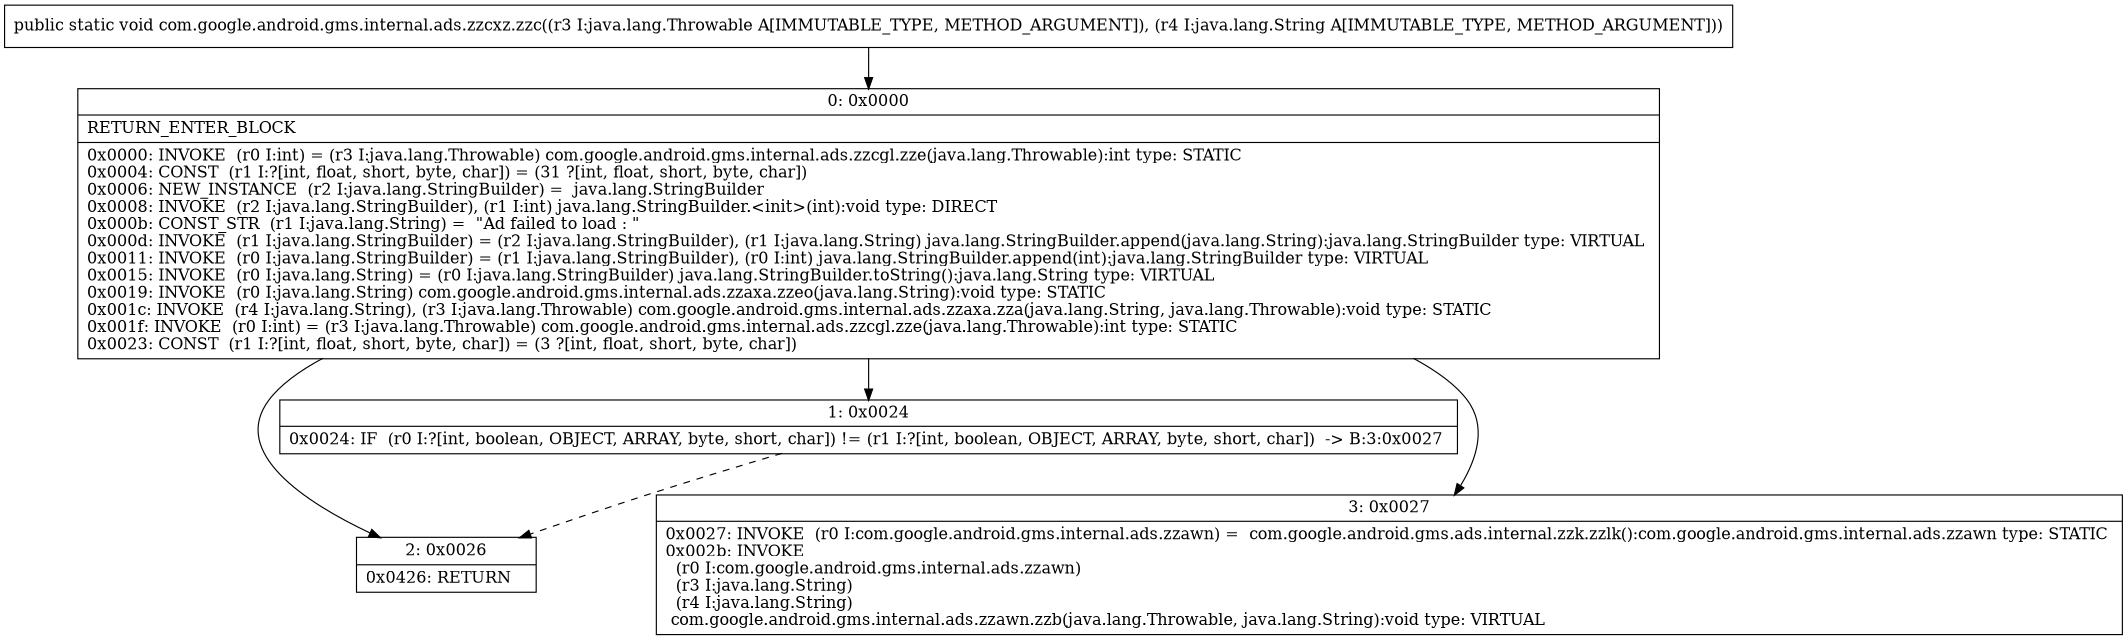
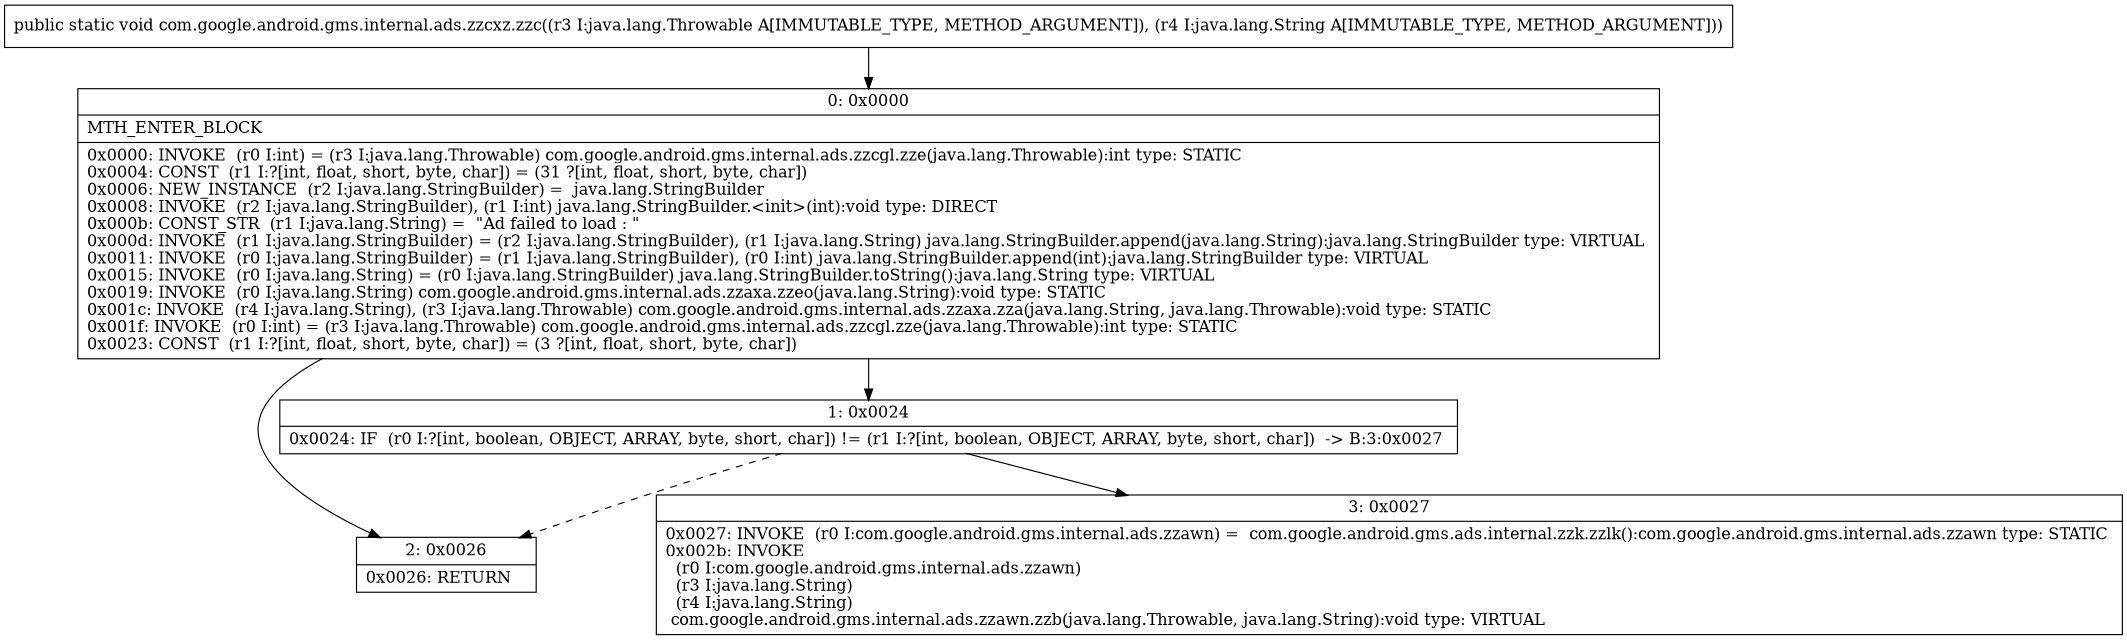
(192, 128) -> (175, 128)
(1473, 410) -> (1041, 473)
(446, 578) -> (446, 578)
